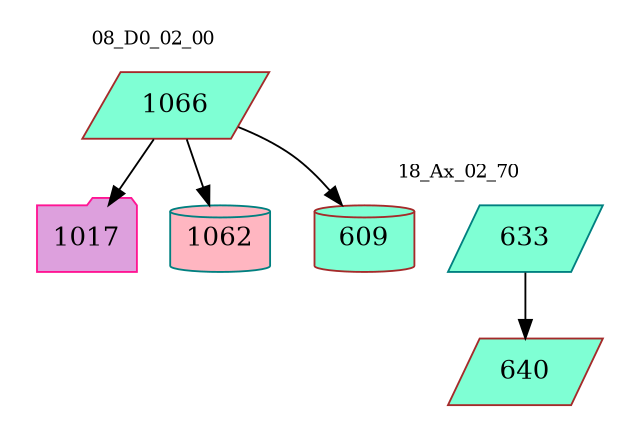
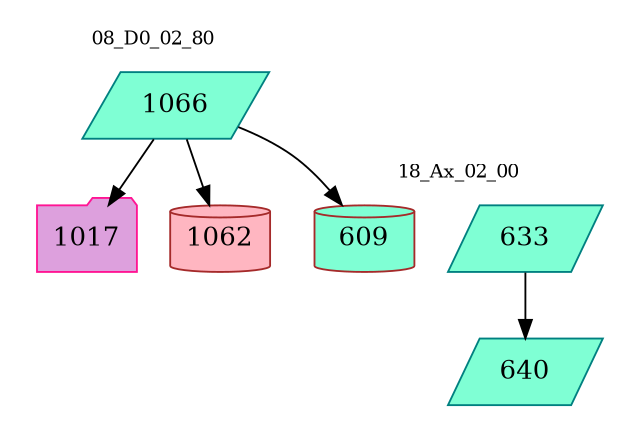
(154, 40) -> (154, 40)
(176, 105) -> (176, 105)
(459, 173) -> (459, 173)
(220, 239) -> (220, 239)
(525, 372) -> (525, 372)
